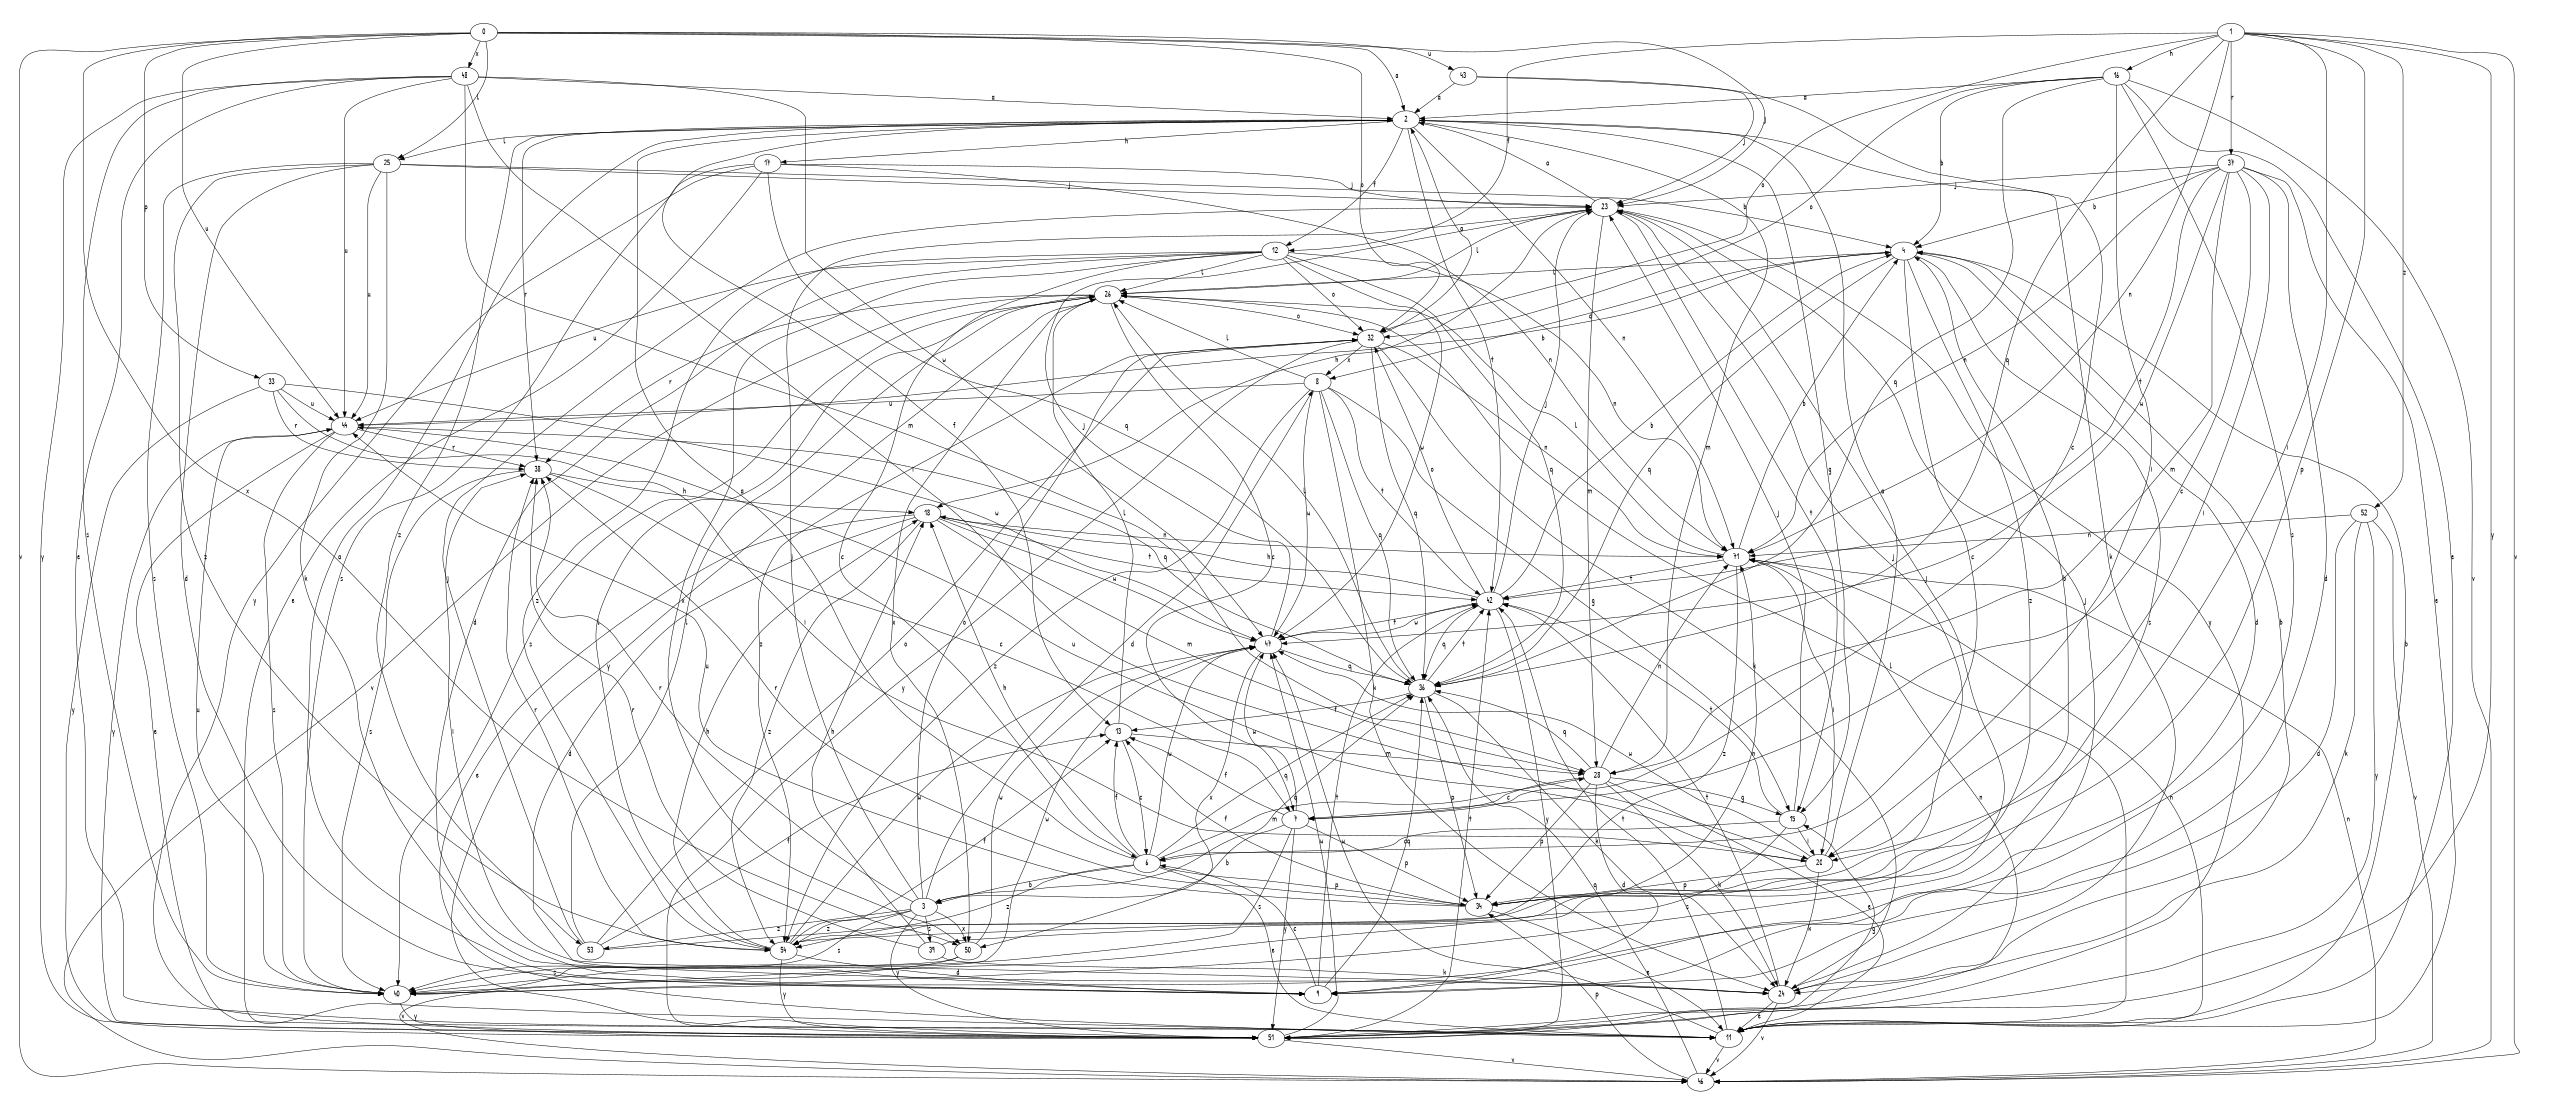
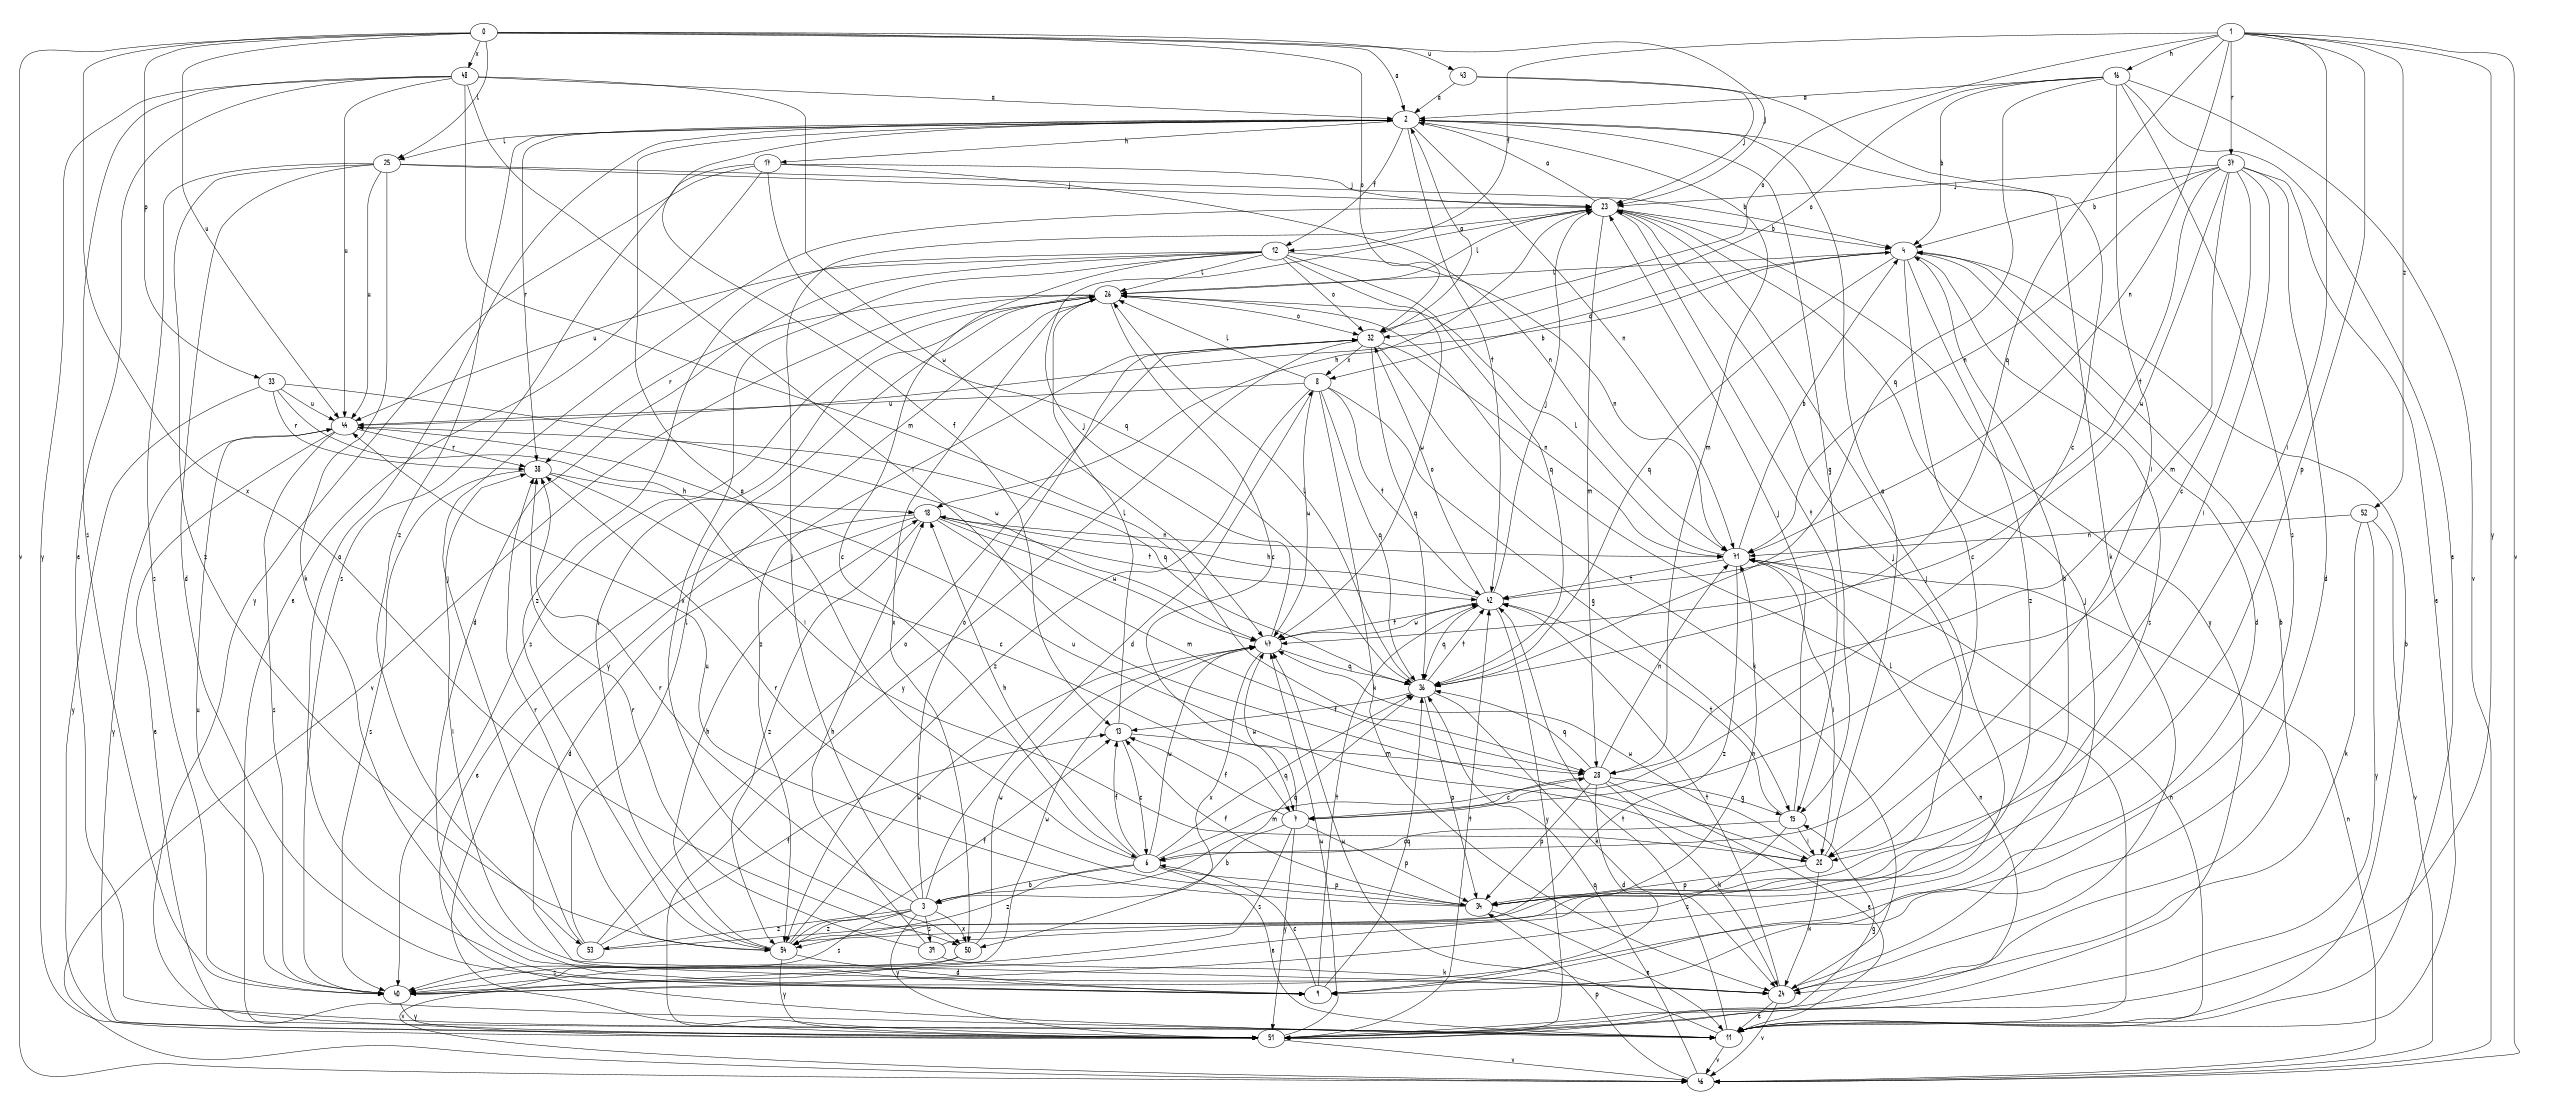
(1670, 401) -> (1752, 229)
(1962, 908) -> none
